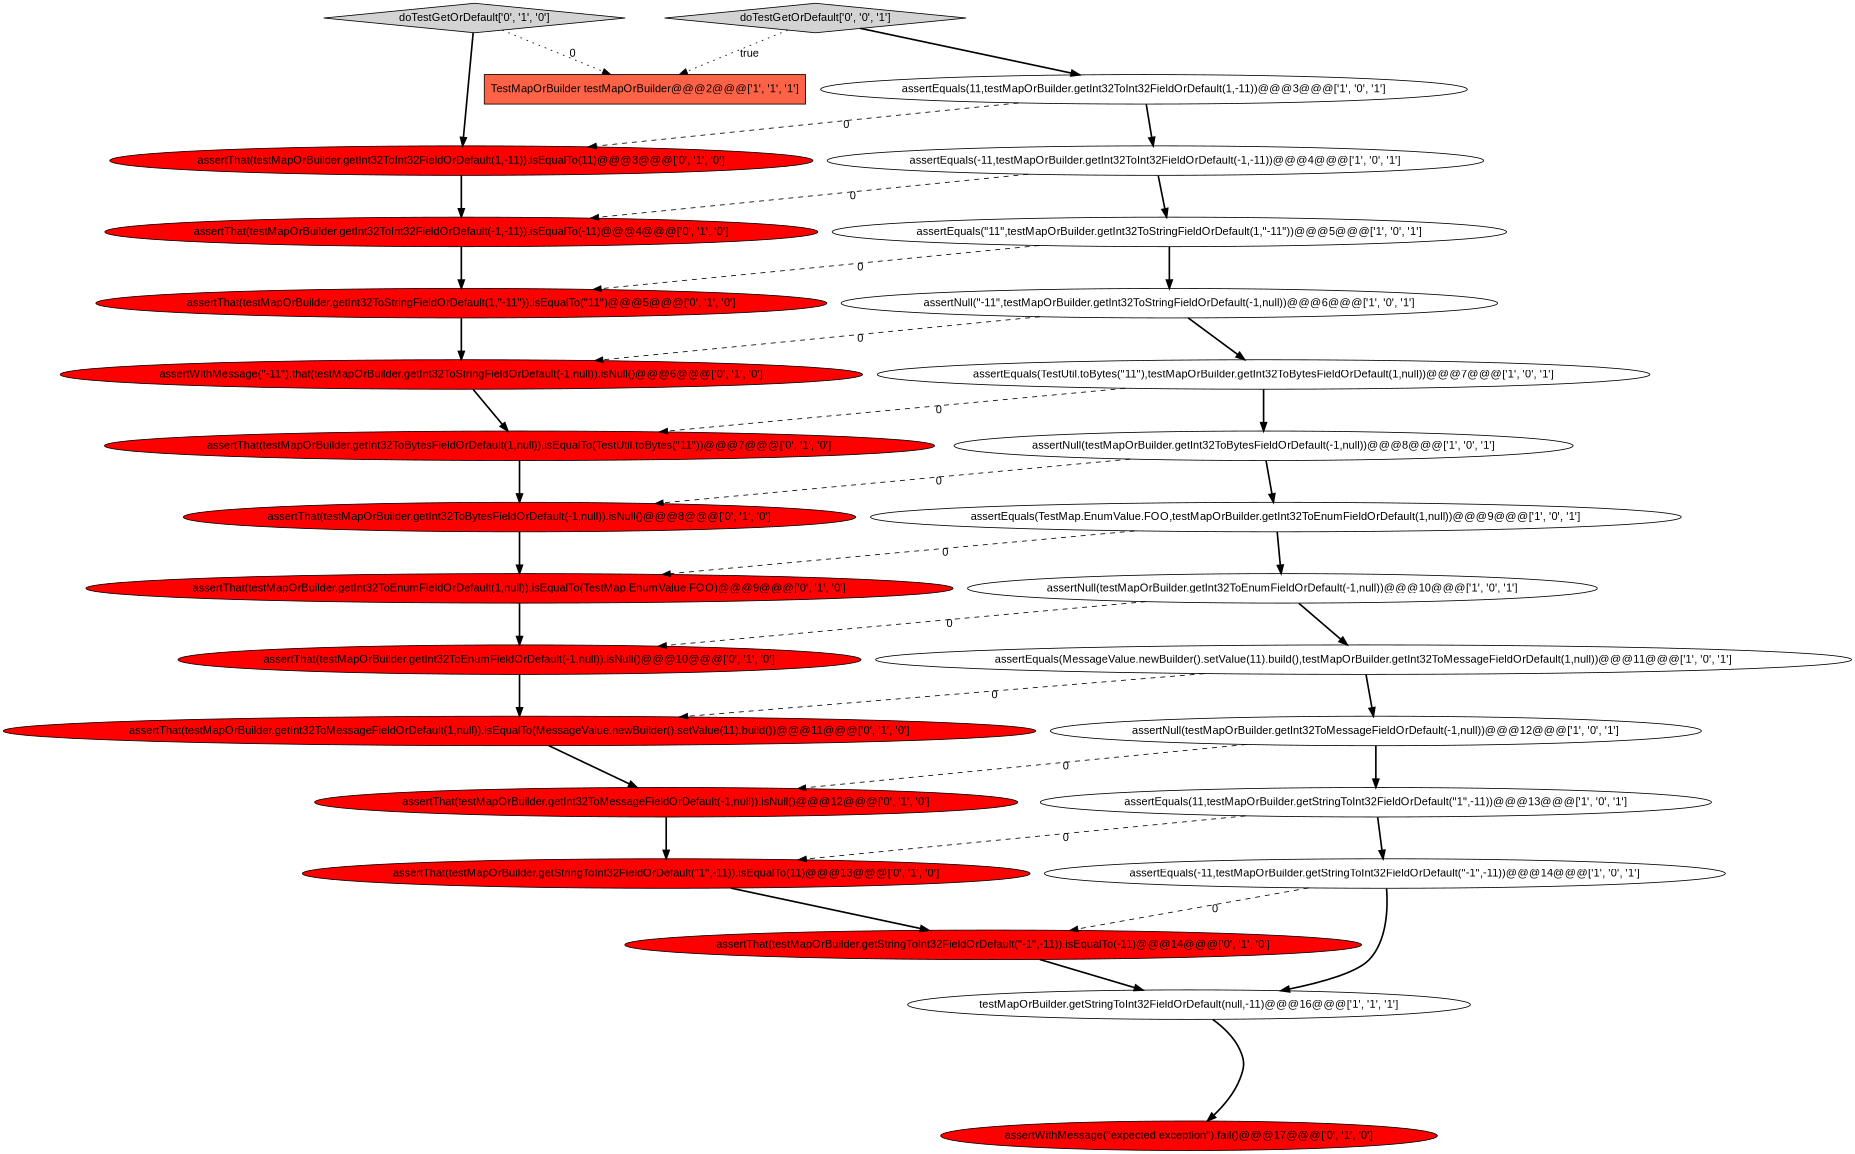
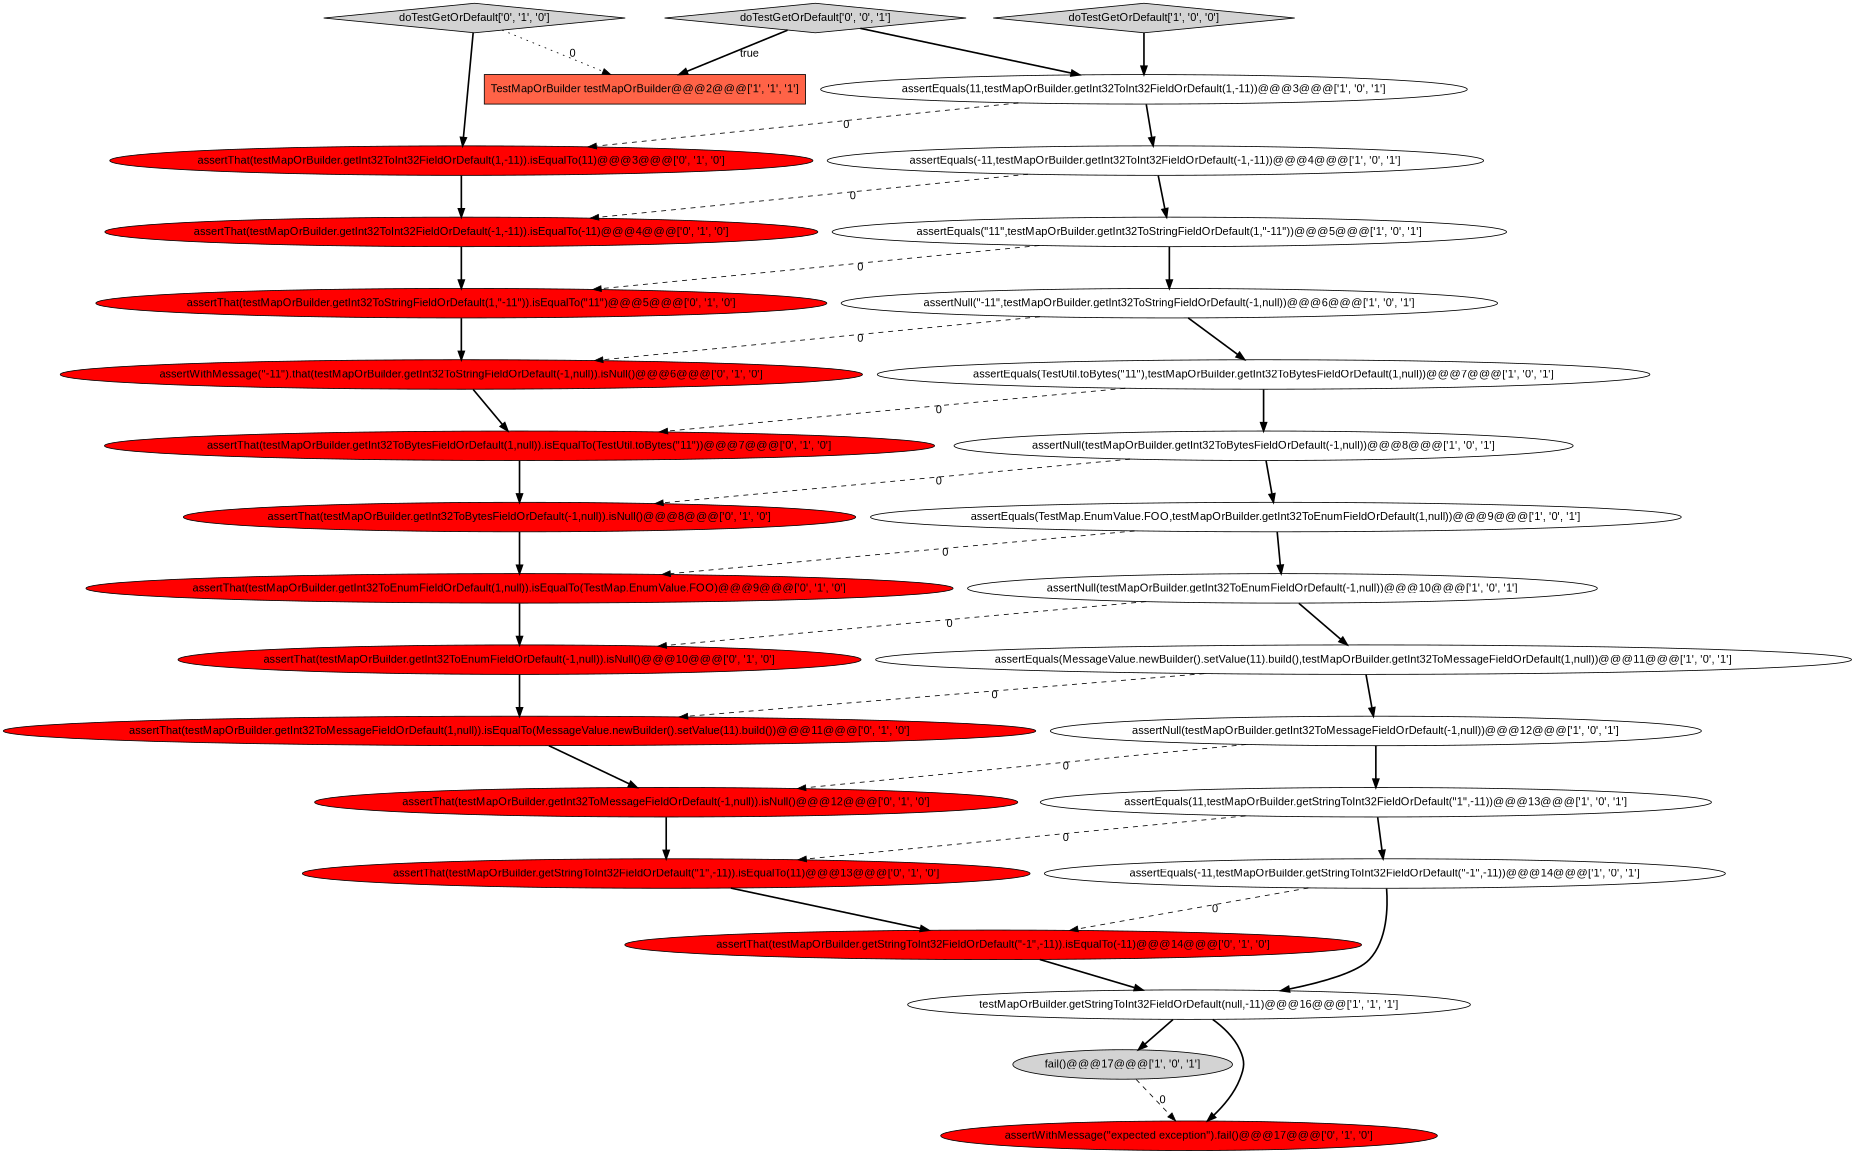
none -> (1144, 18)
(737, 51) -> (737, 51)
none -> (1123, 1064)
